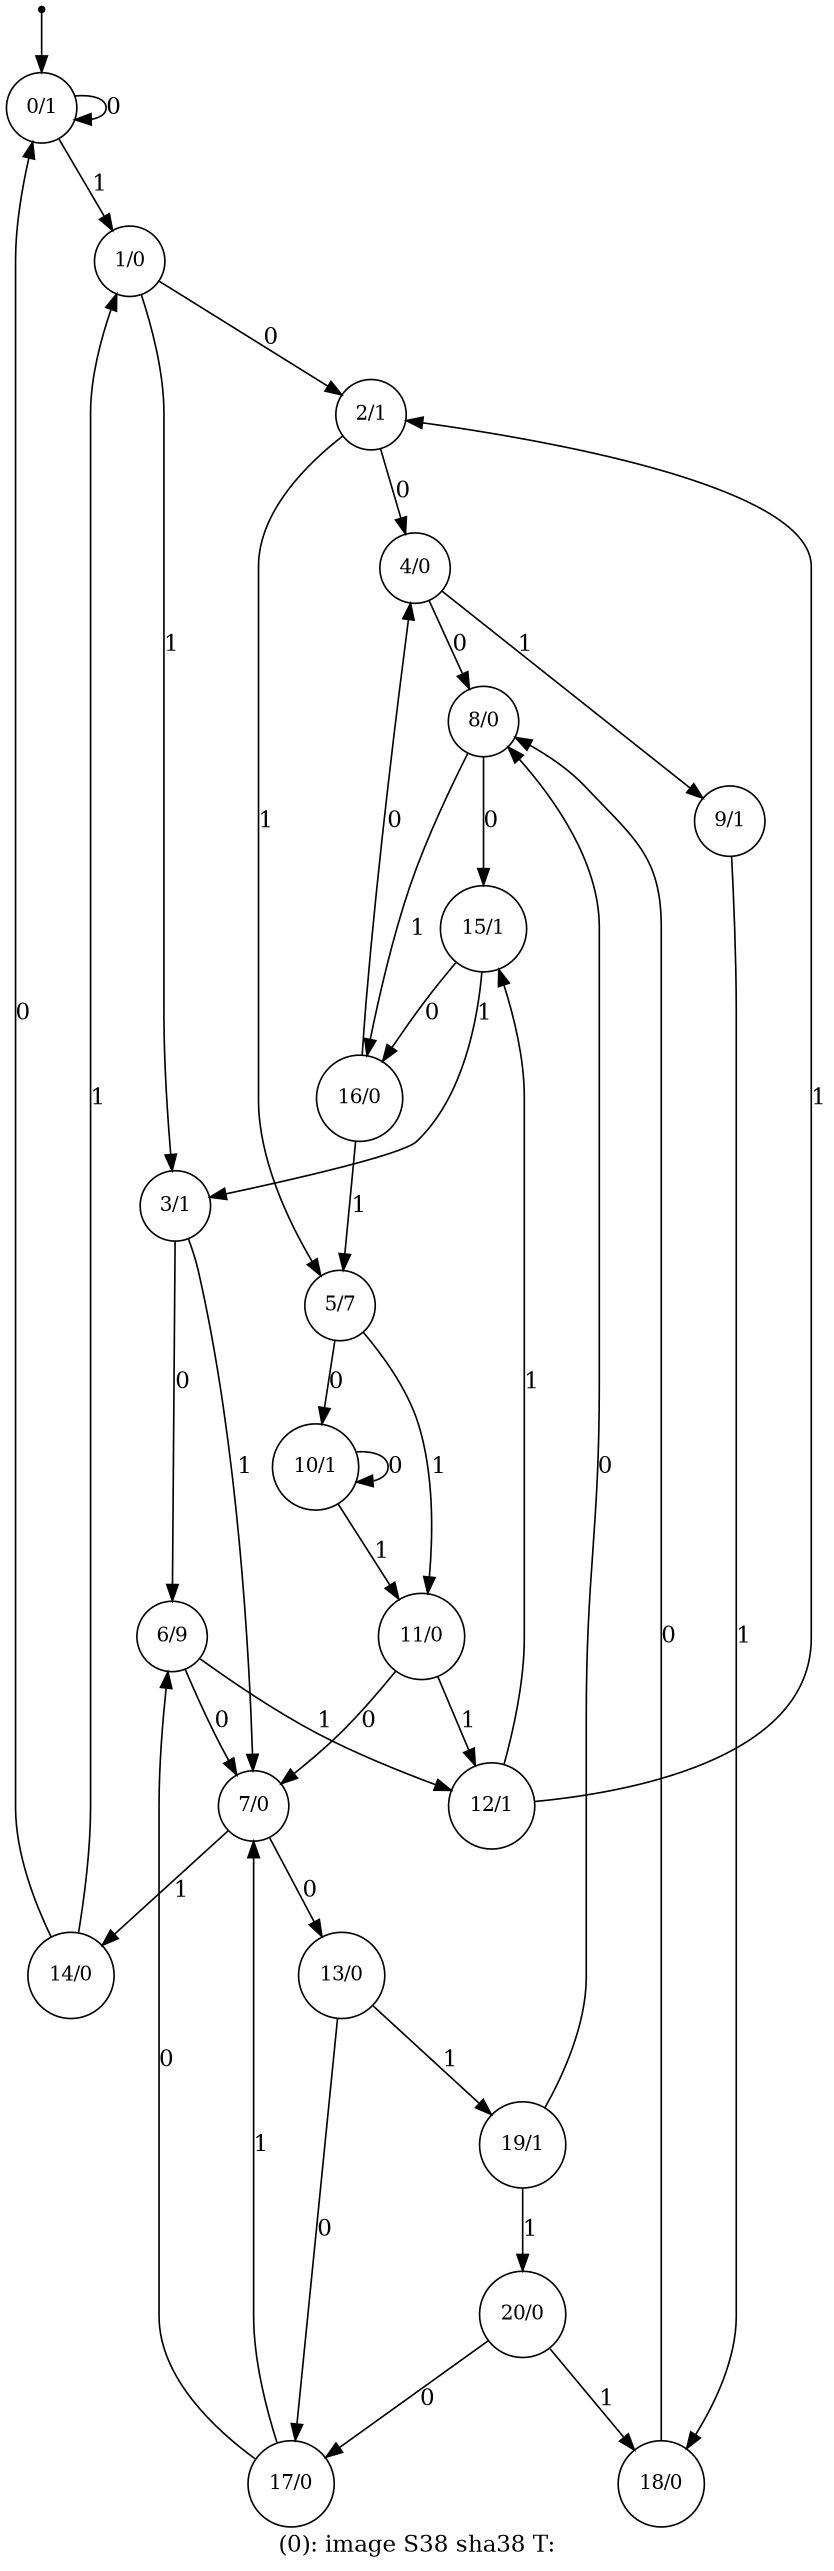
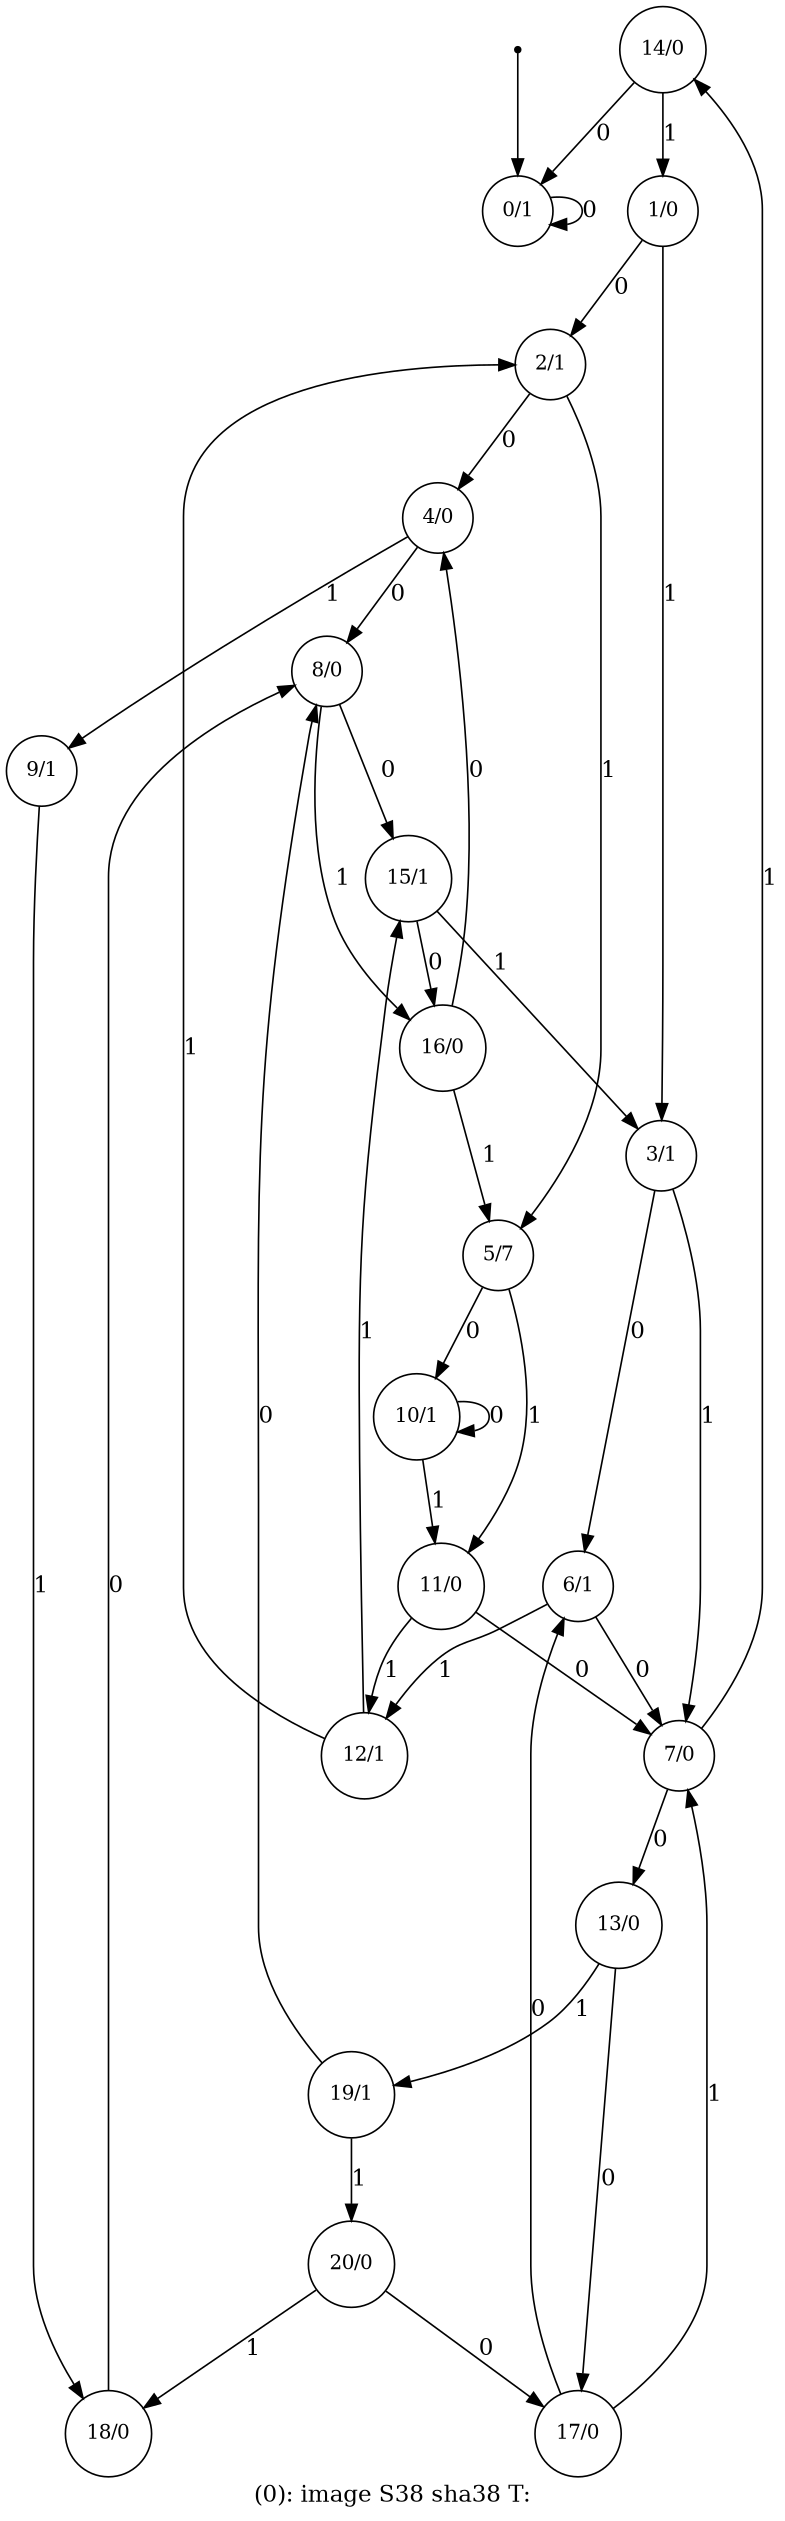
(82, 178) -> none
(172, 1636) -> (578, 1586)
